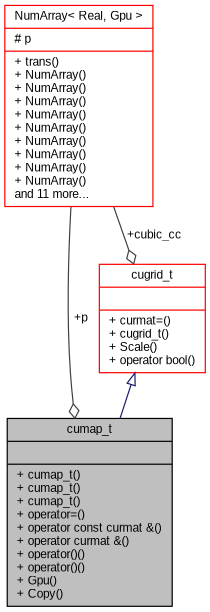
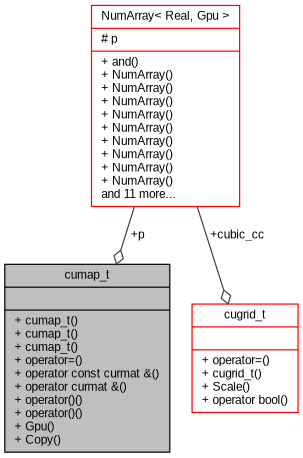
(37, 62) -> (120, 62)
(140, 321) -> (236, 361)
(126, 401) -> none
